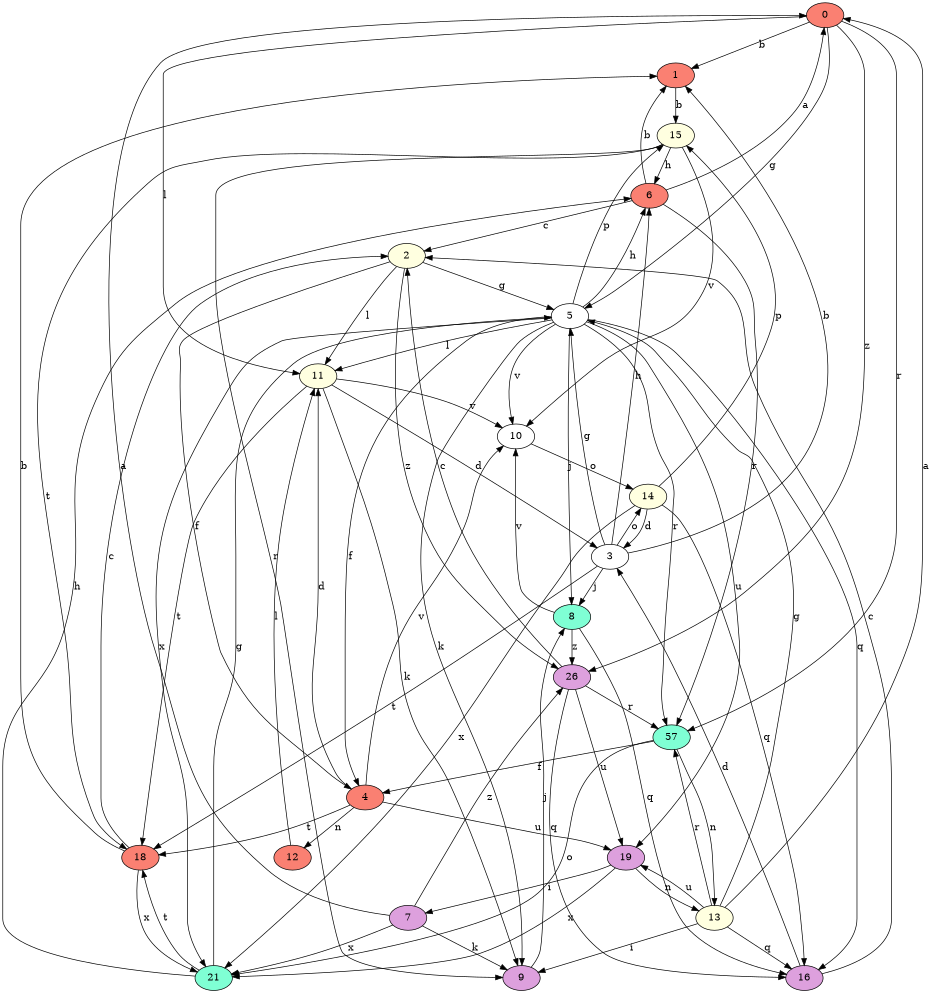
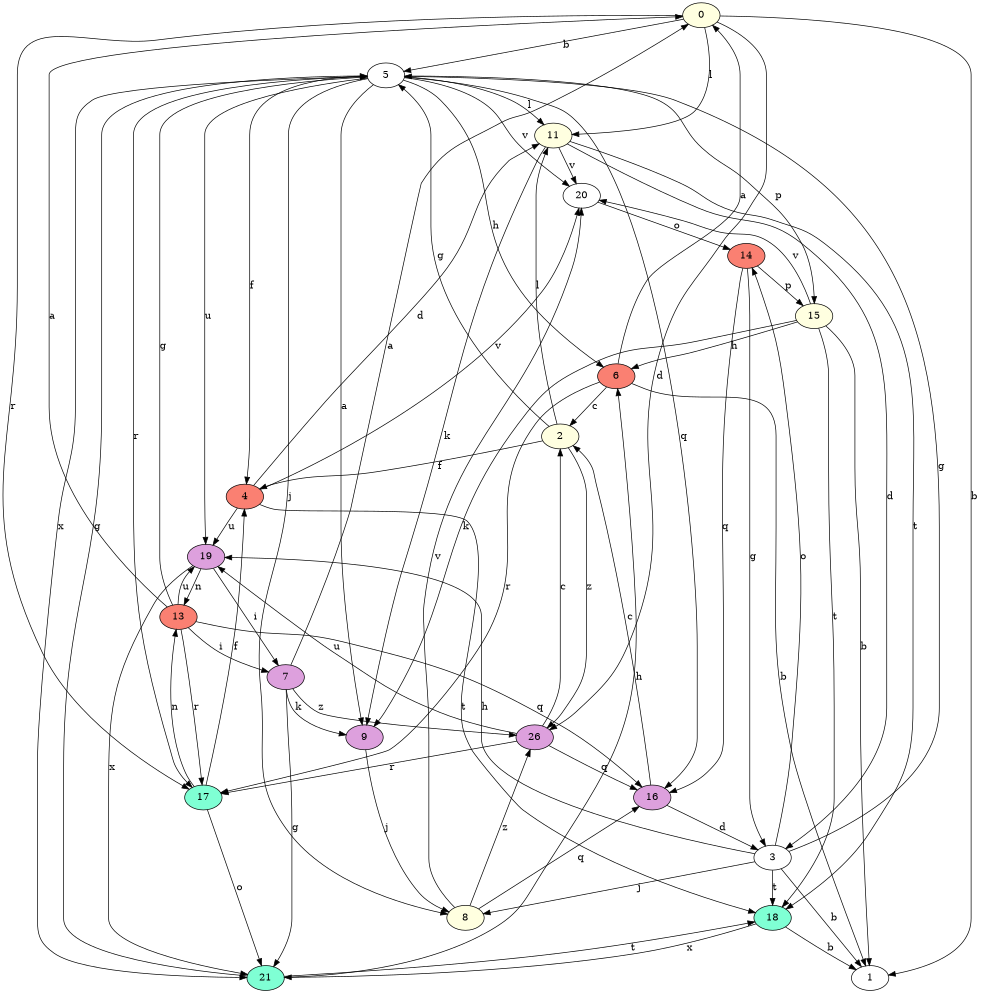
(825, 15) -> (701, 15)
(676, 75) -> (870, 978)
(676, 102) -> (860, 637)
(773, 166) -> (566, 45)
(867, 346) -> (660, 376)
(633, 380) -> (481, 697)
(516, 436) -> (582, 196)
(117, 495) -> none
(648, 497) -> (746, 256)
(648, 527) -> (753, 557)
(276, 557) -> (466, 527)
(572, 617) -> (466, 918)
(441, 647) -> (344, 406)
(672, 737) -> (203, 797)
(445, 744) -> none
(140, 858) -> (773, 918)
(293, 858) -> none
(714, 918) -> (178, 617)
(621, 947) -> (222, 654)
(351, 948) -> (295, 828)
